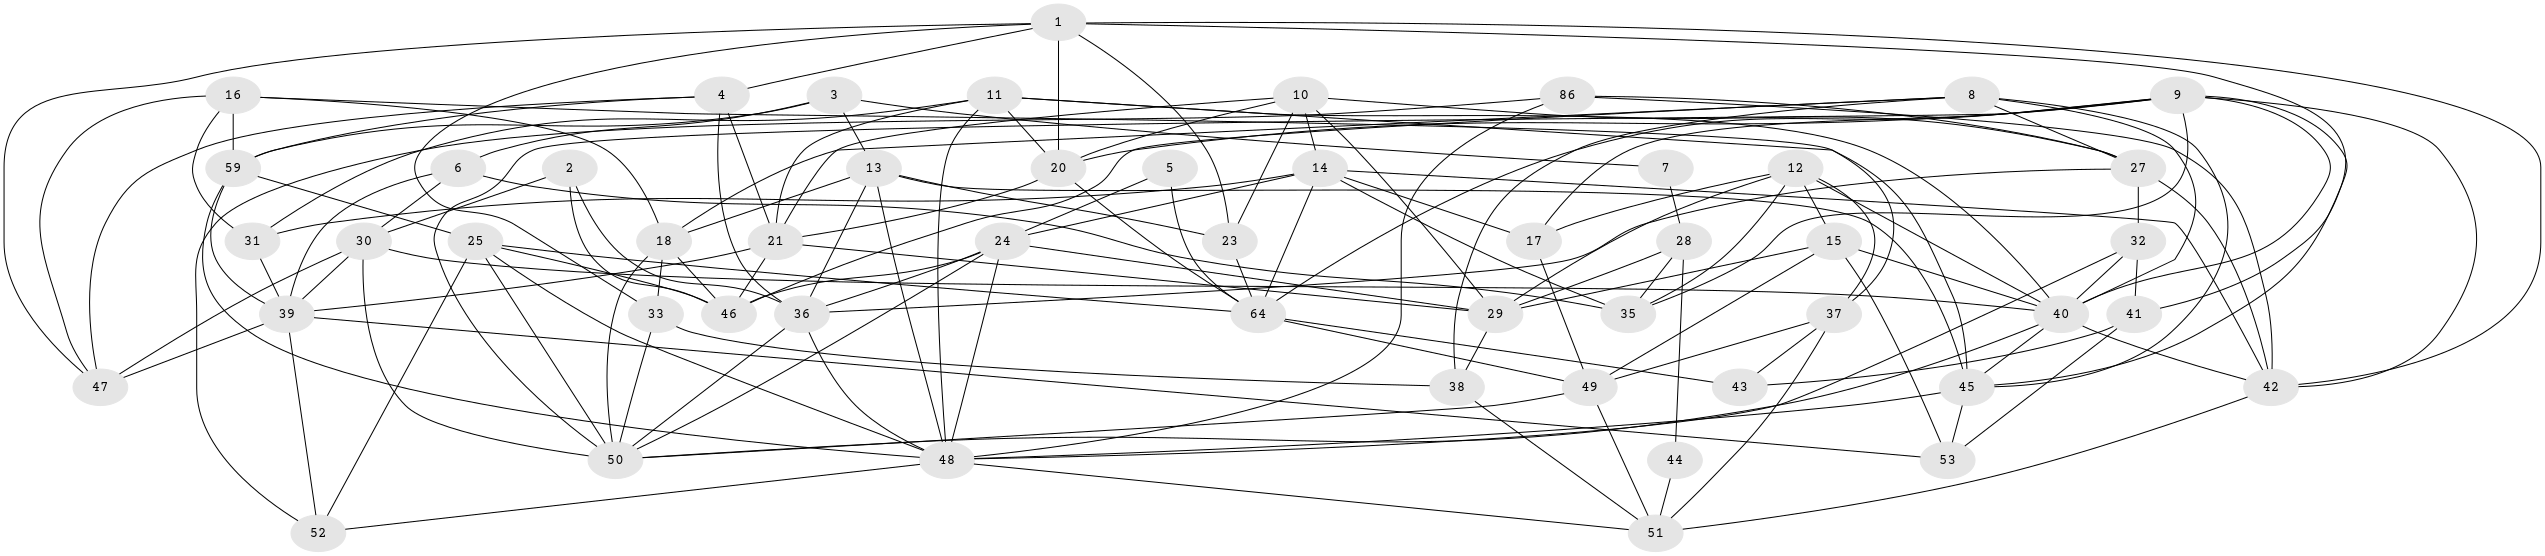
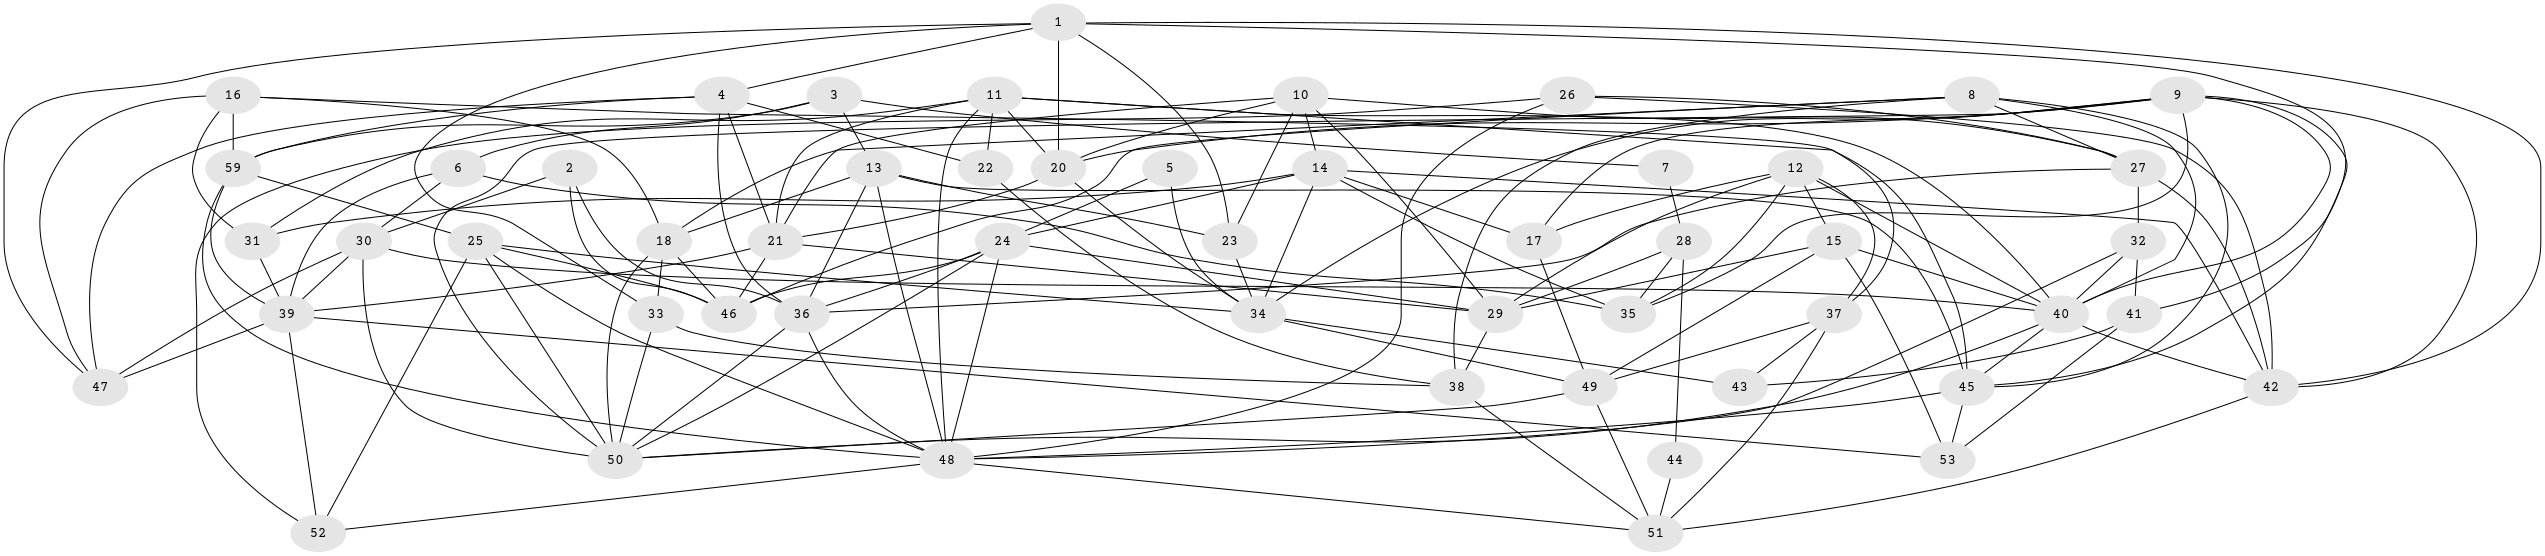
(1567, 95) -> (1567, 95)
none -> (986, 168)
(1258, 314) -> (1258, 314)
